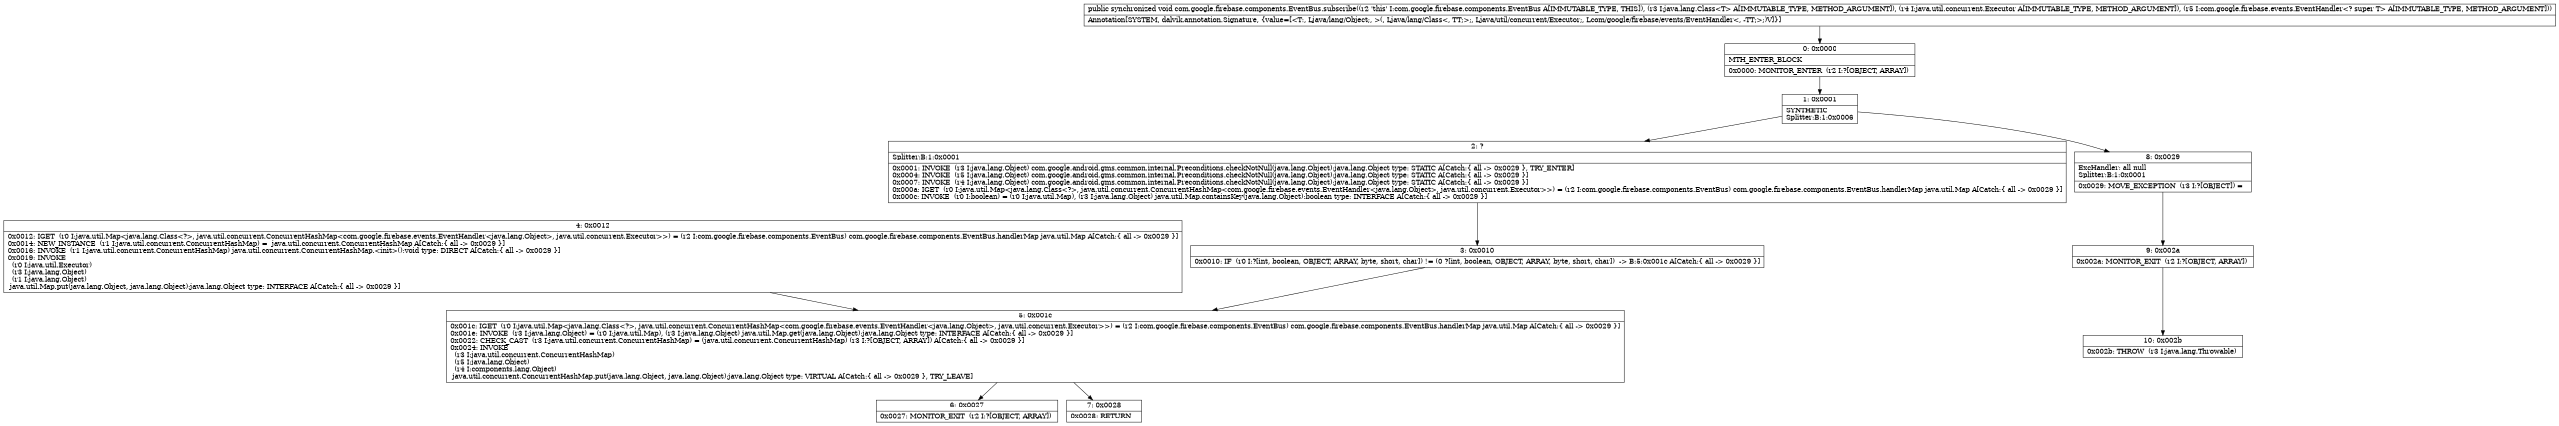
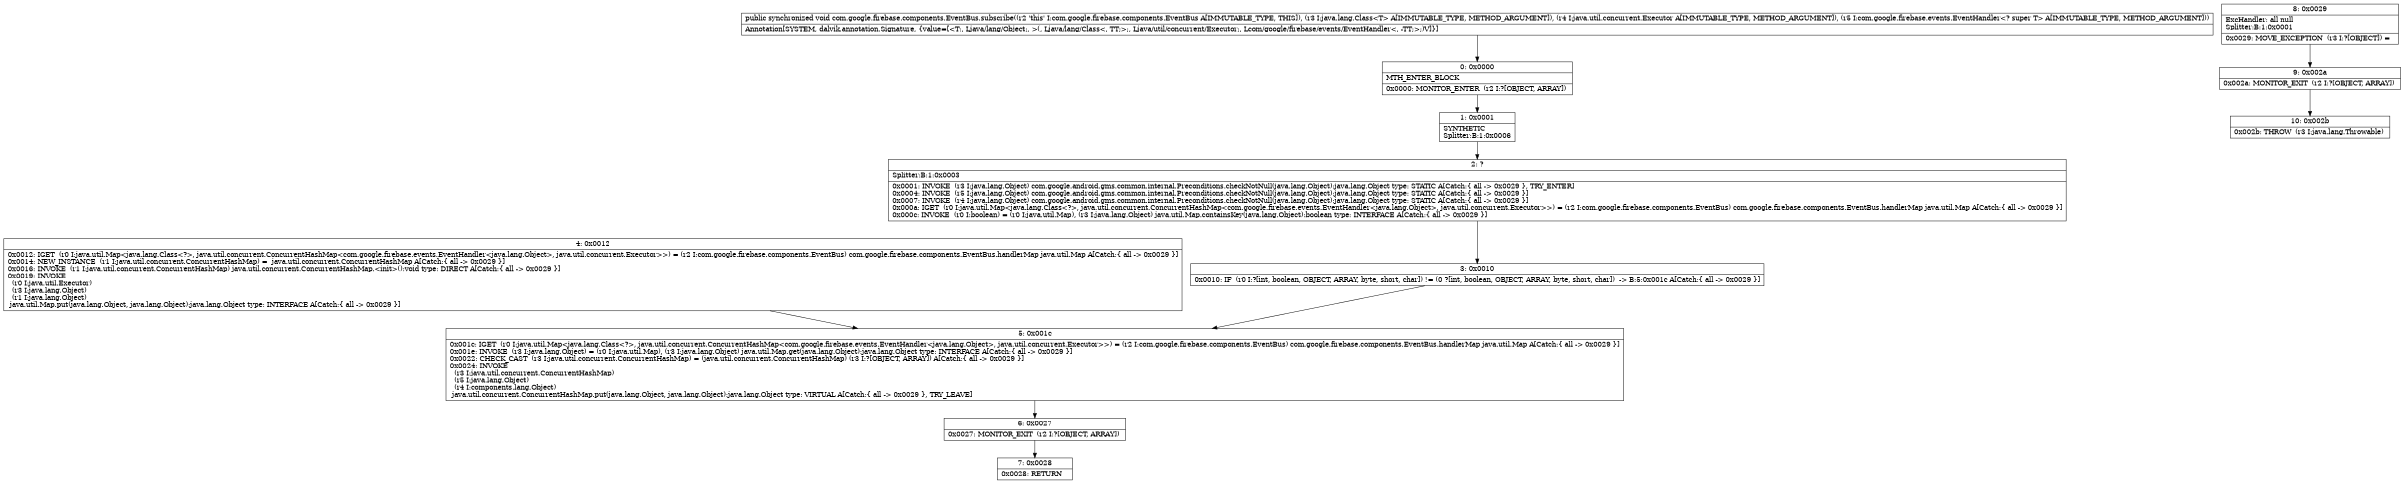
(1982, 125) -> none
(926, 157) -> (926, 176)
(1081, 390) -> (1035, 447)
